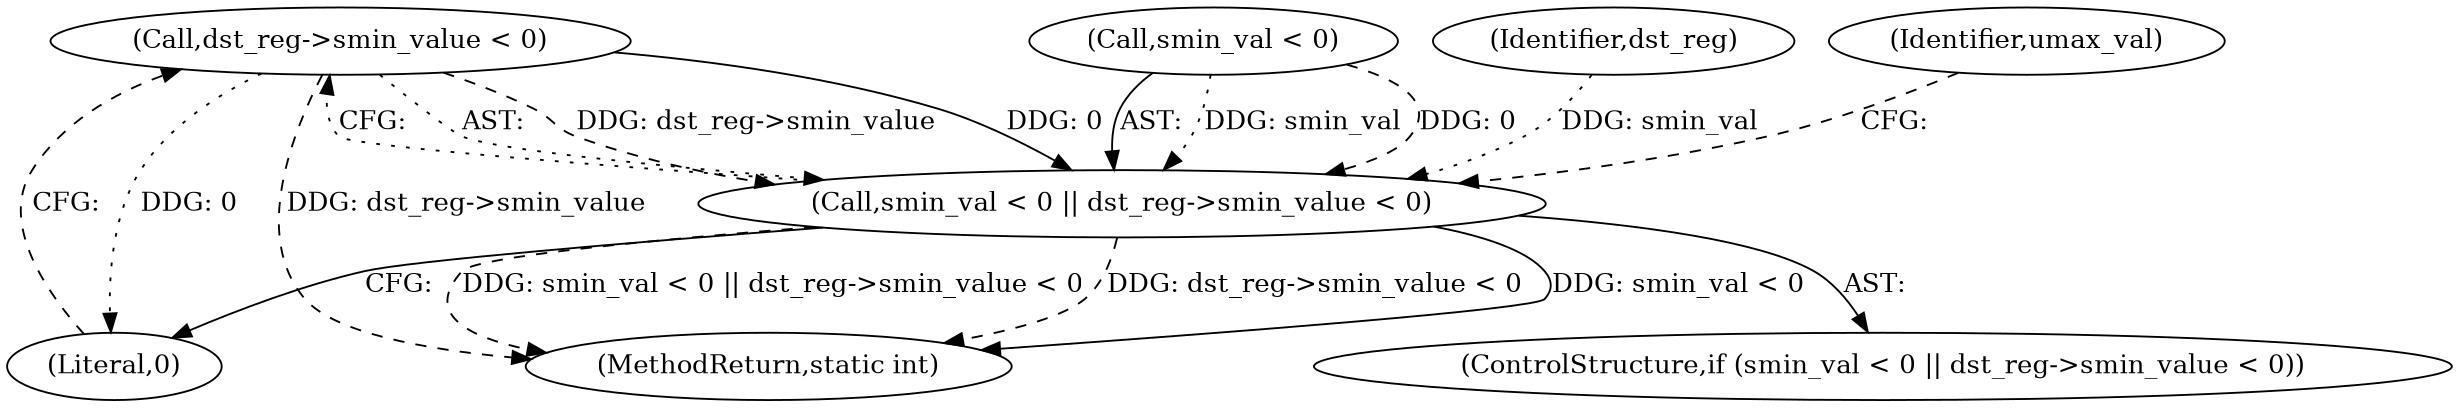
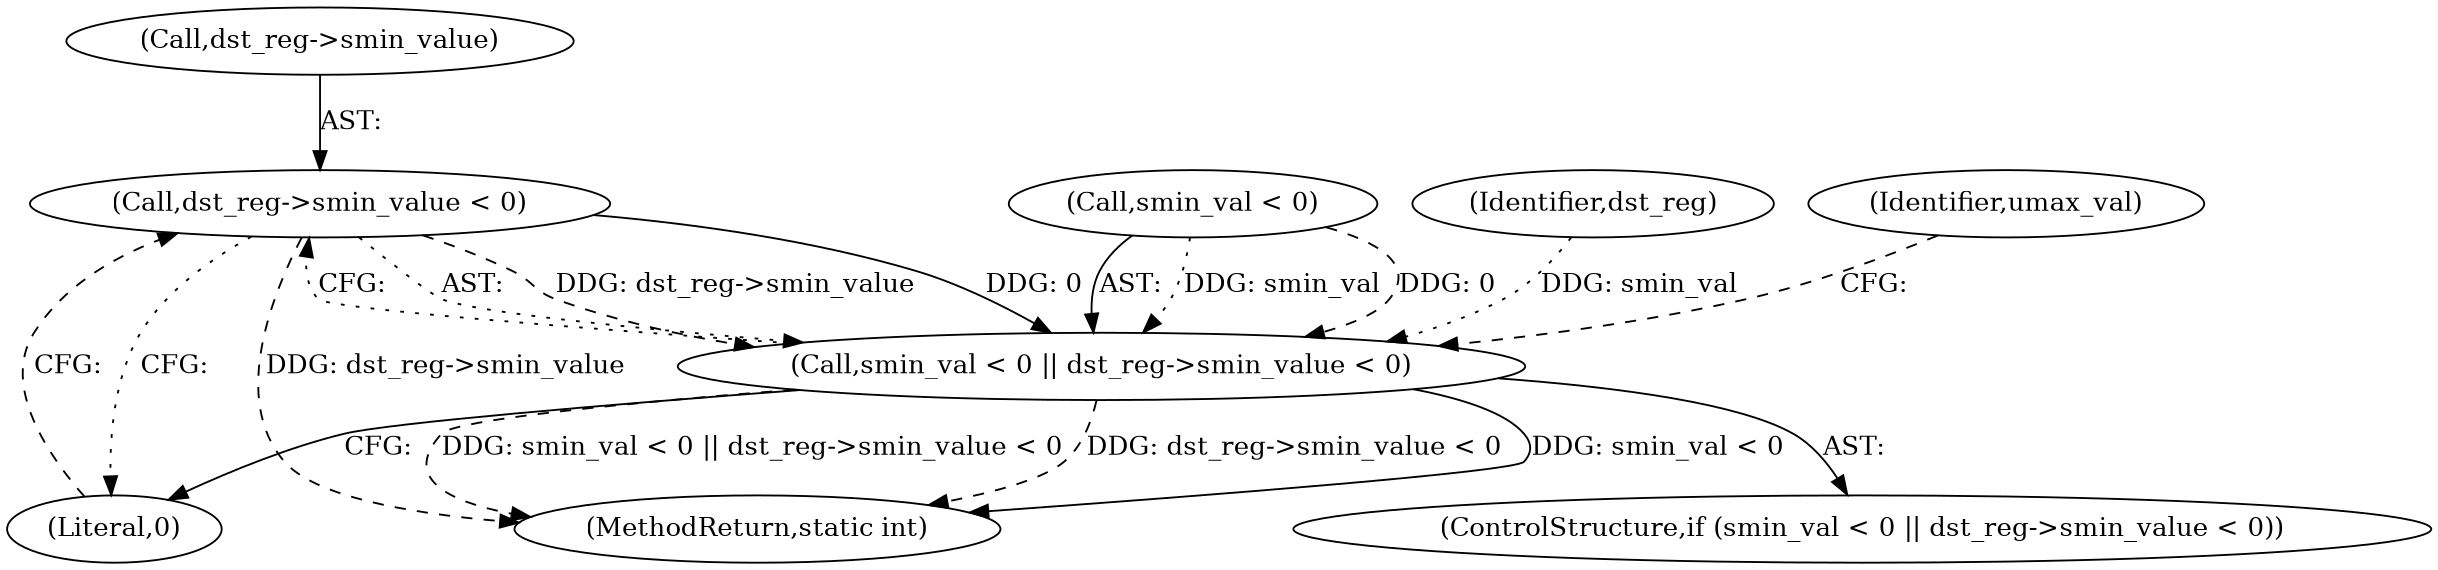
none -> (320, 41)
(189, 204) -> (179, 366)
